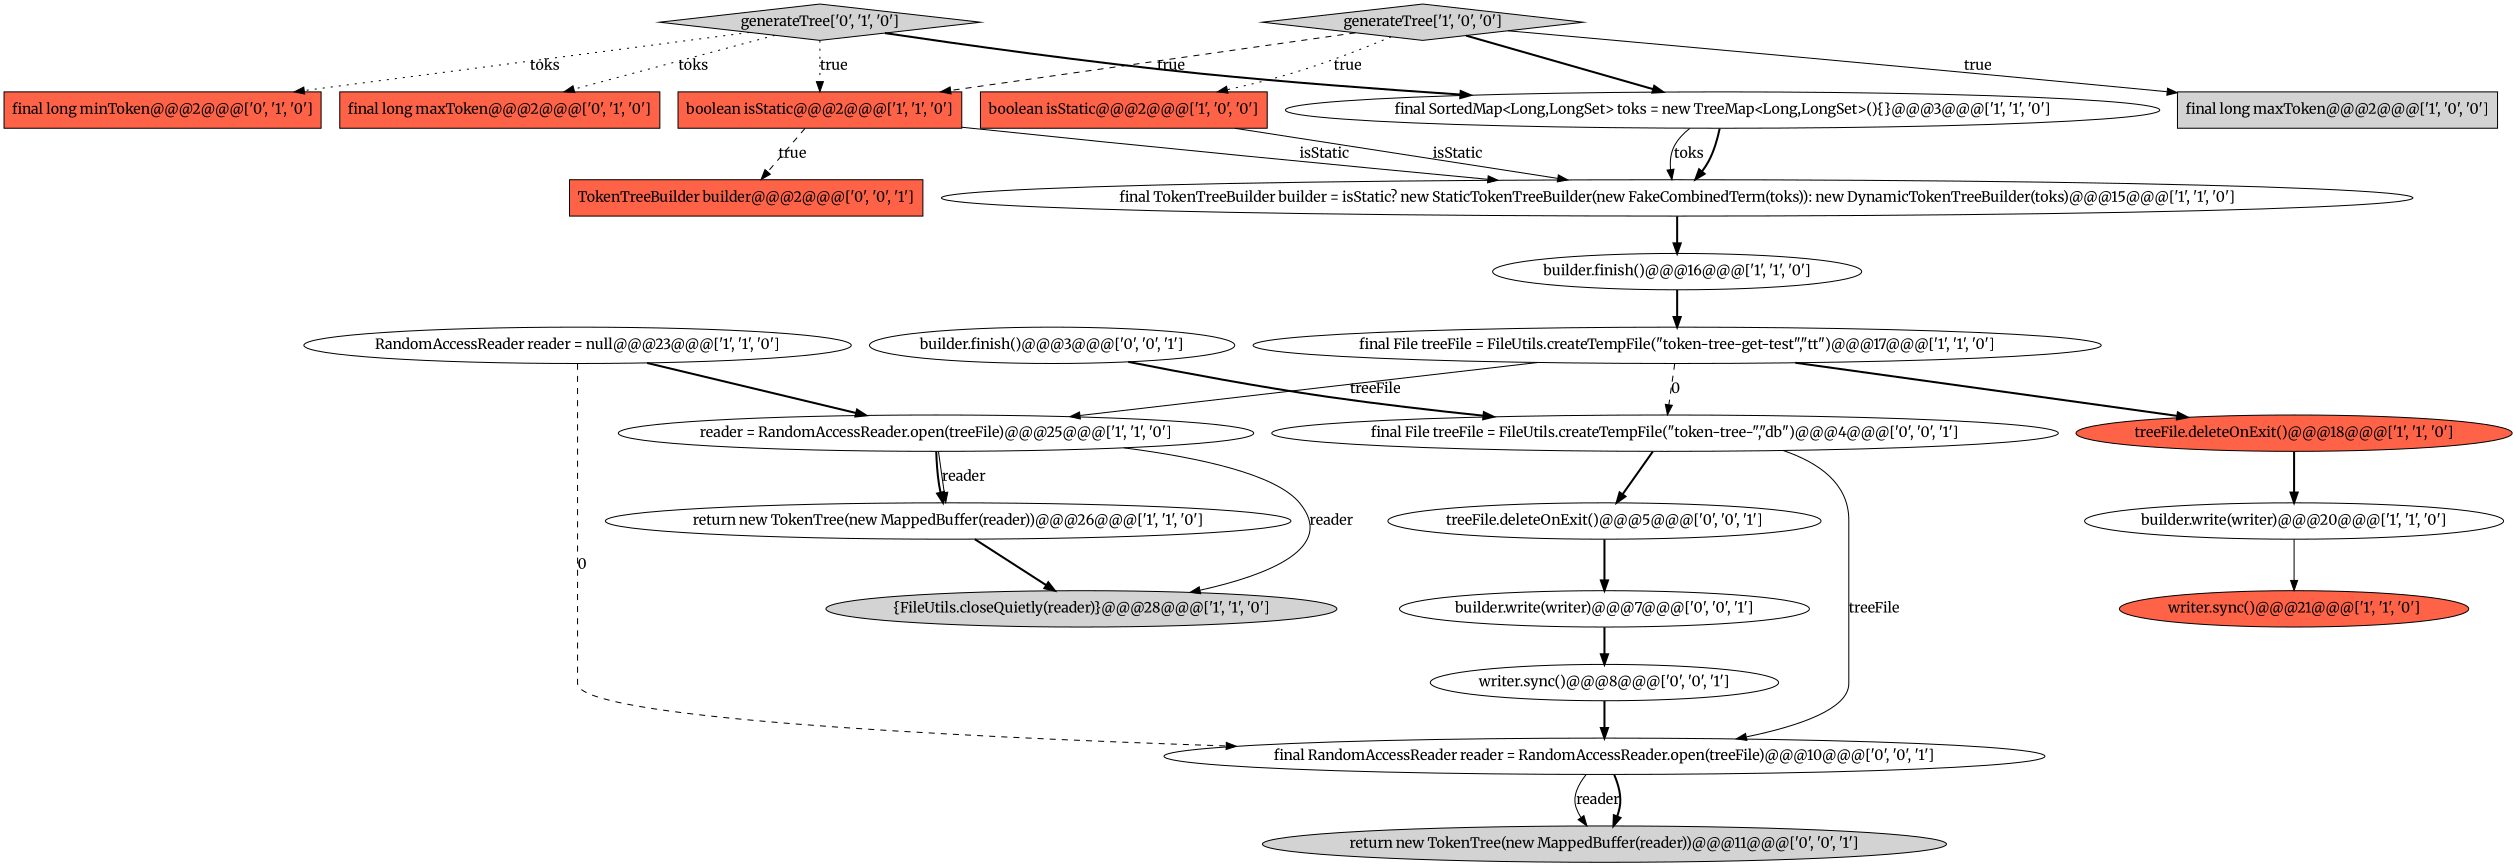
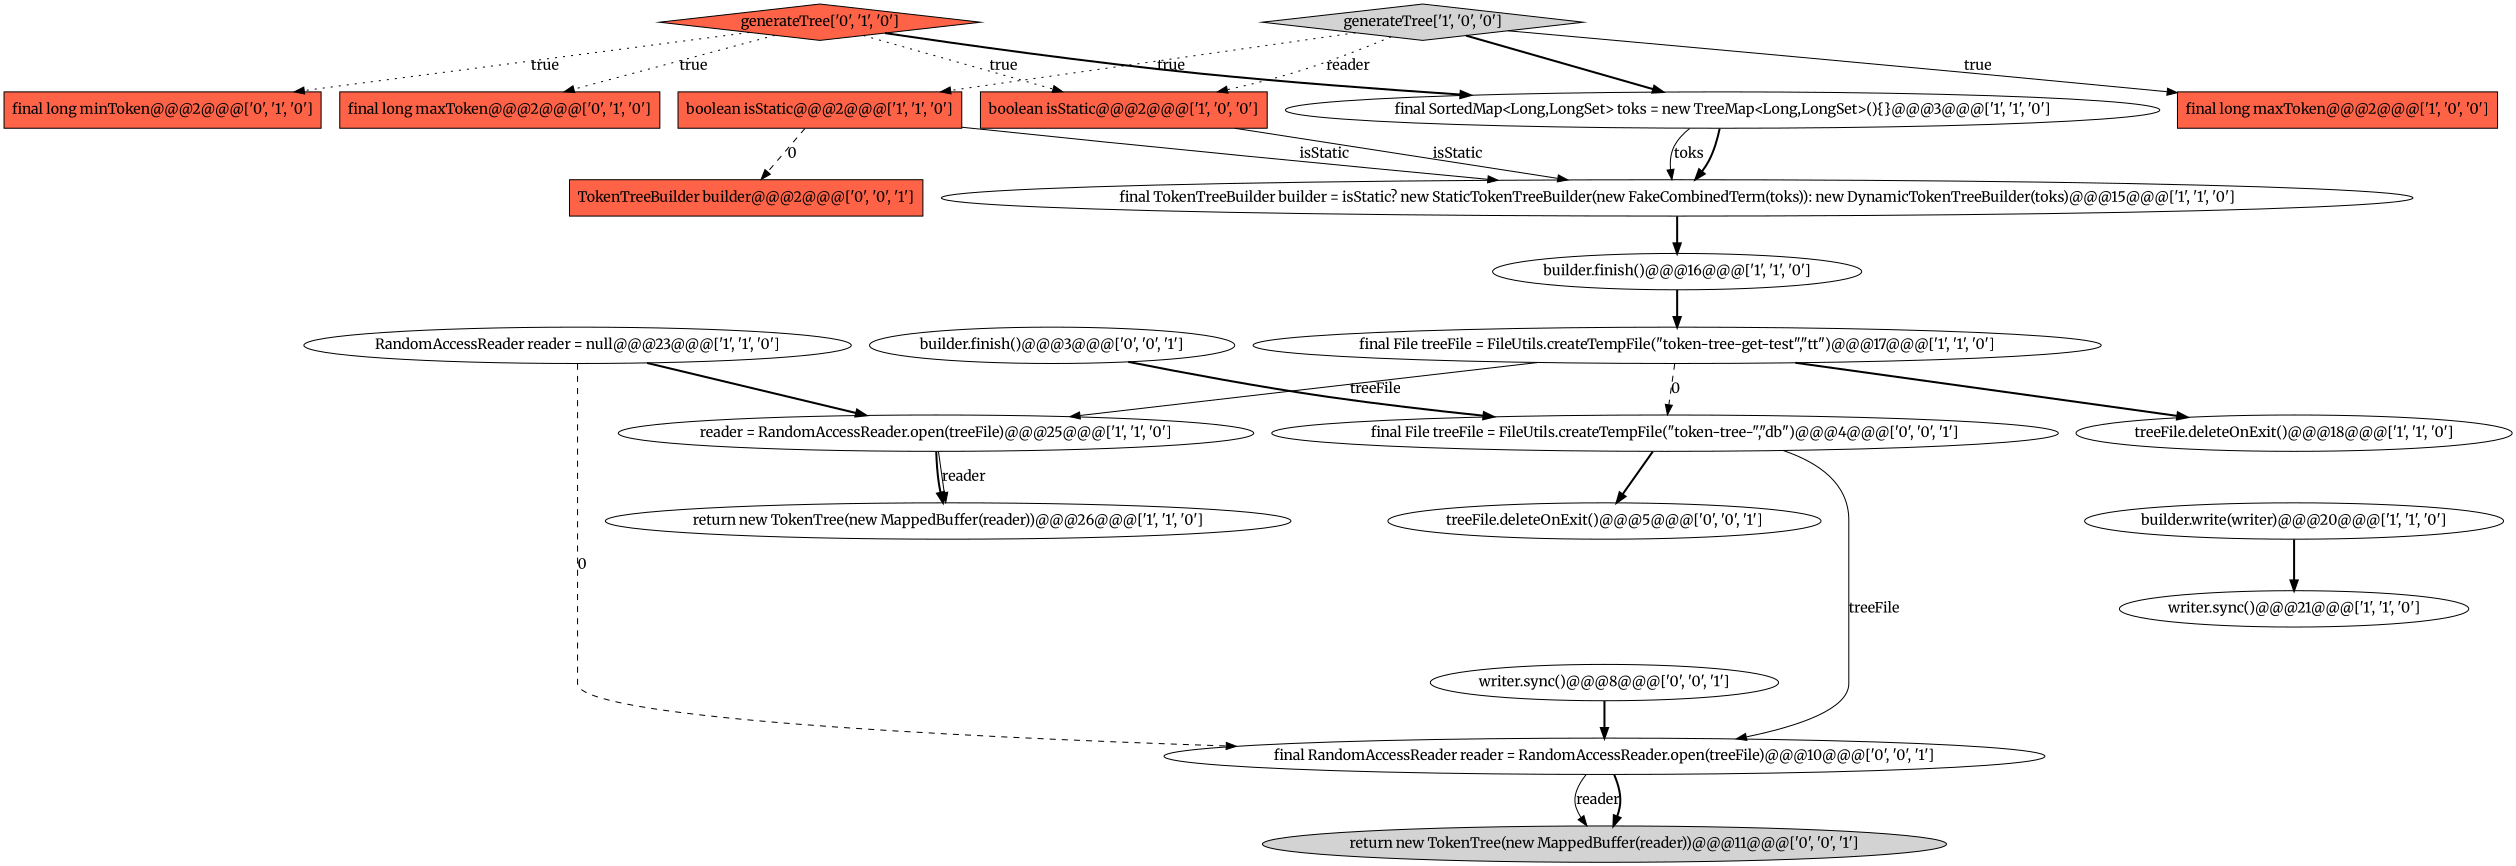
(820, 22) -> (820, 22)
(820, 61) -> (958, 62)
(1153, 62) -> (1153, 62)
(545, 66) -> (545, 66)
(694, 66) -> (694, 66)
(1348, 66) -> (1348, 66)
(2338, 110) -> (2338, 110)
(793, 154) -> (793, 154)
(2294, 433) -> (2294, 433)
(2294, 472) -> none
(2294, 560) -> (2294, 560)
(1081, 609) -> none
(1604, 609) -> none
(2294, 609) -> (2294, 609)
